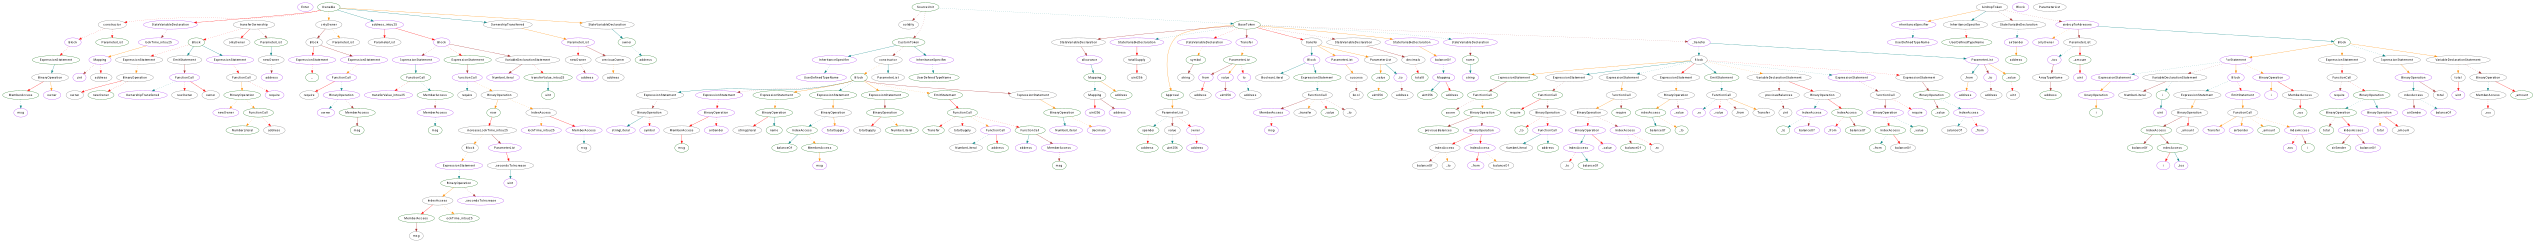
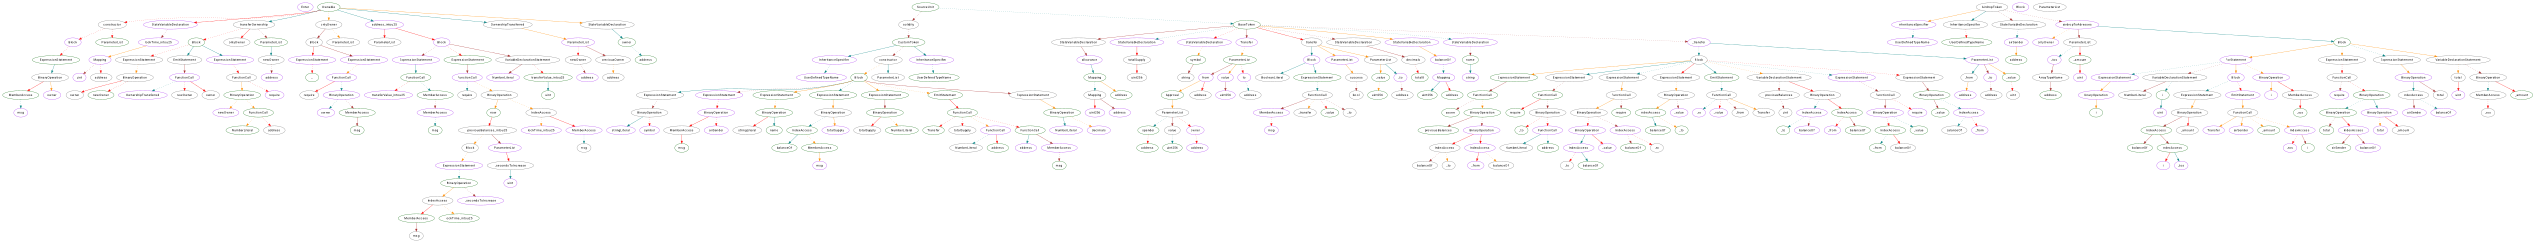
none -> (296, 16)
(923, 25) -> (909, 32)
(1183, 33) -> (1191, 85)
(487, 130) -> (487, 130)
